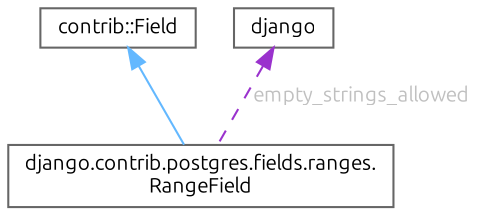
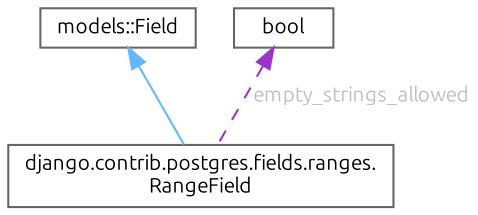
(118, 28) -> (118, 28)
(284, 28) -> (284, 28)
